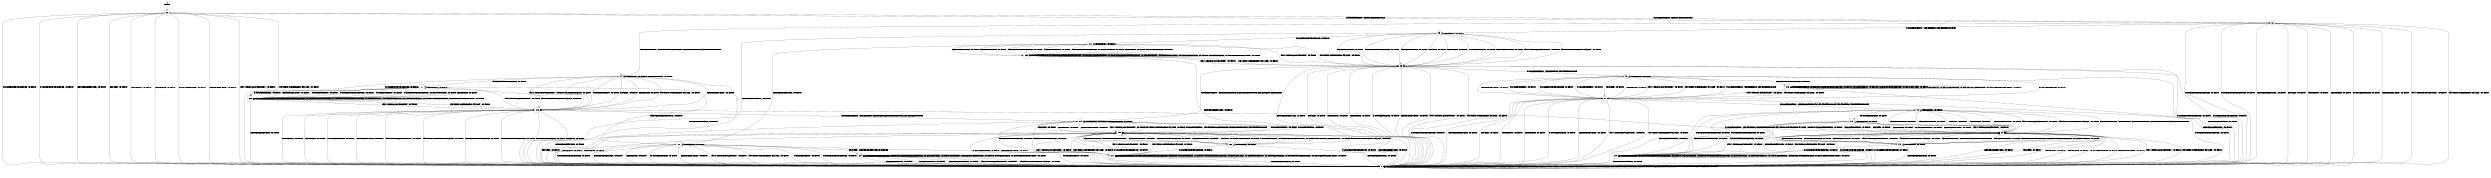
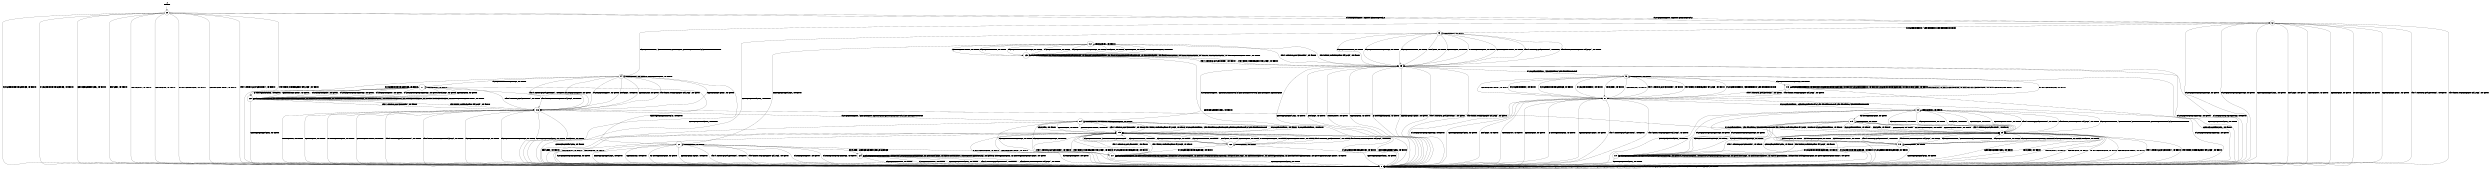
(1266, 39) -> none
(1195, 150) -> (1195, 150)
